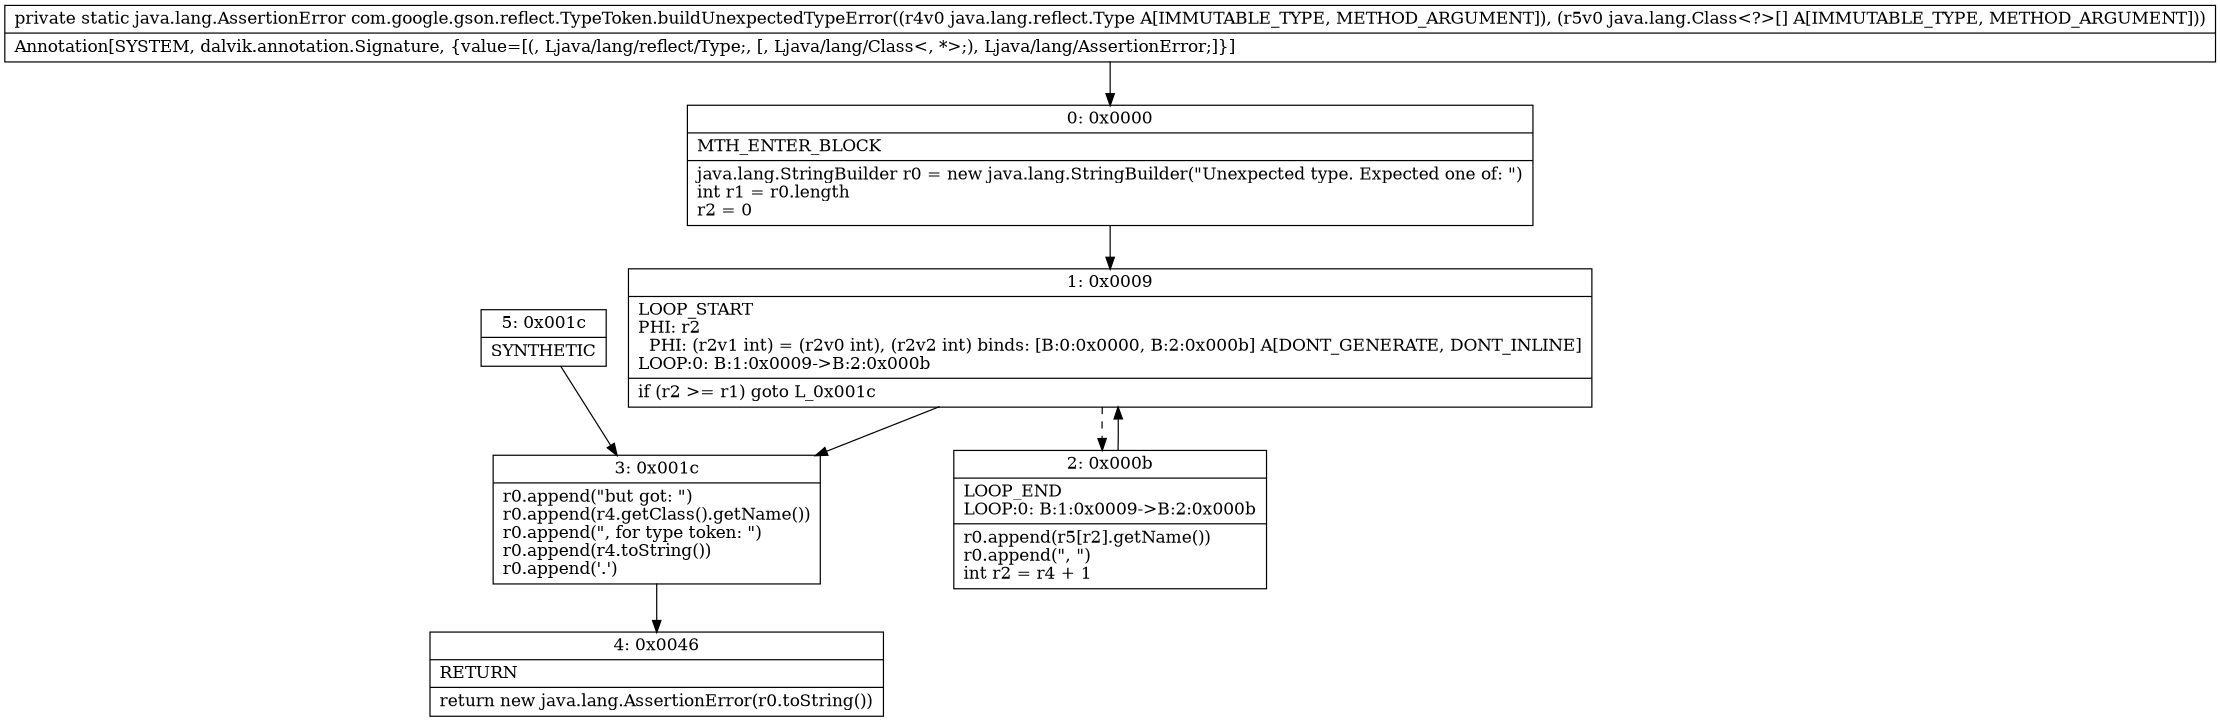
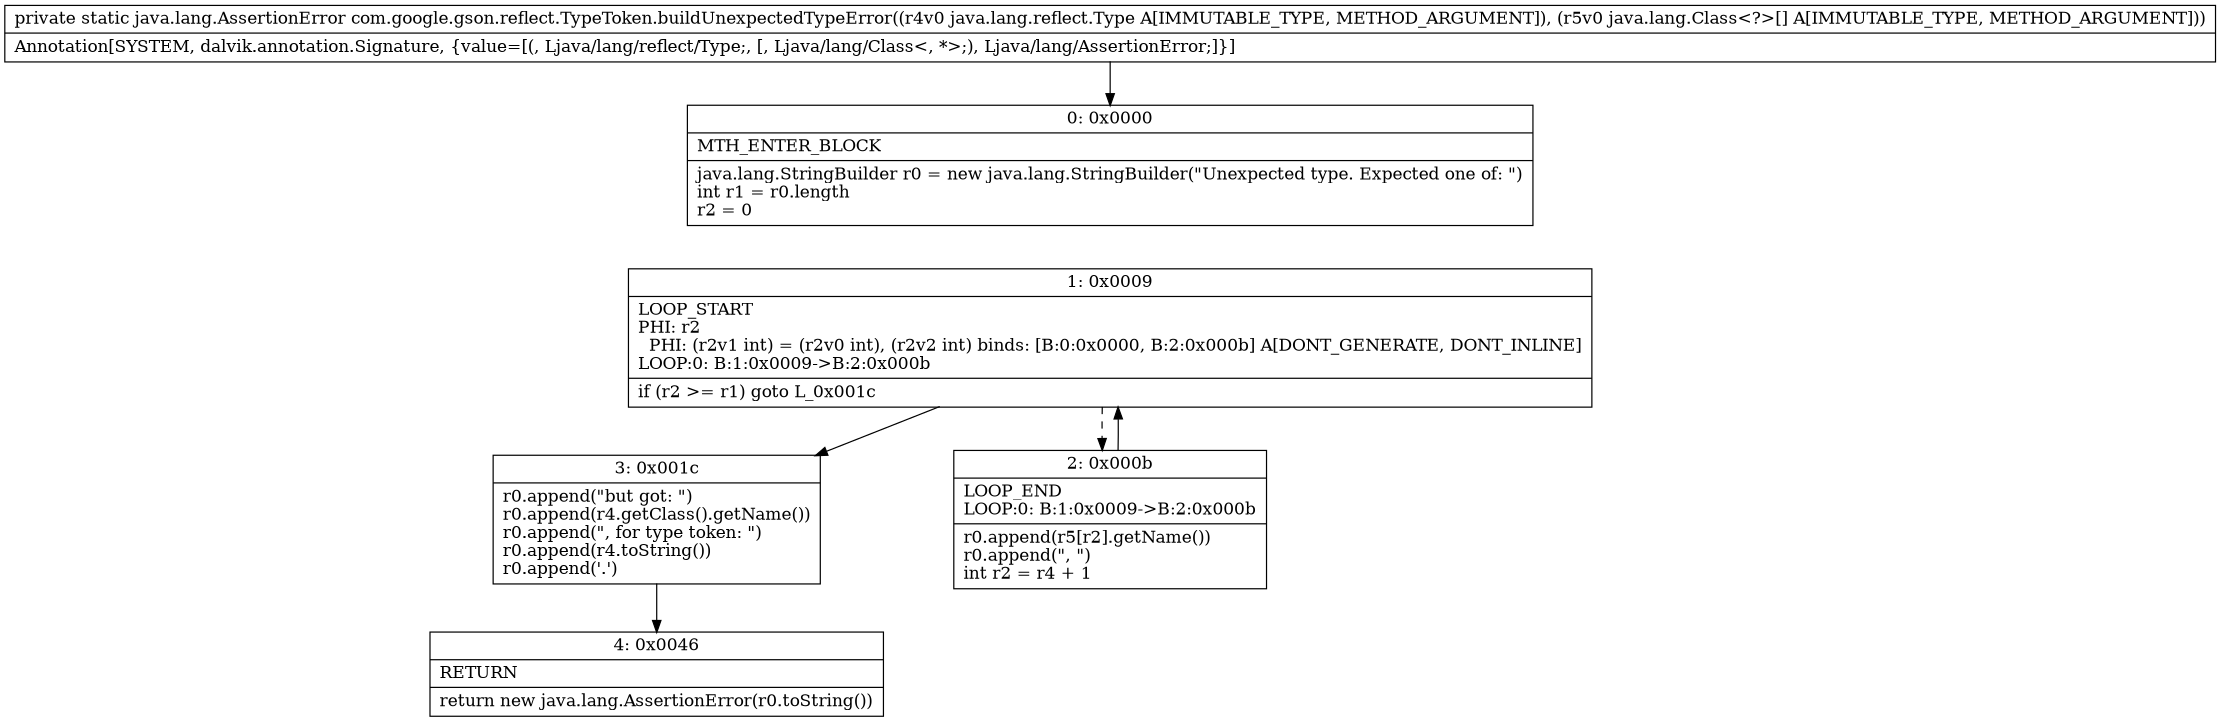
(1110, 241) -> none
(544, 338) -> none
